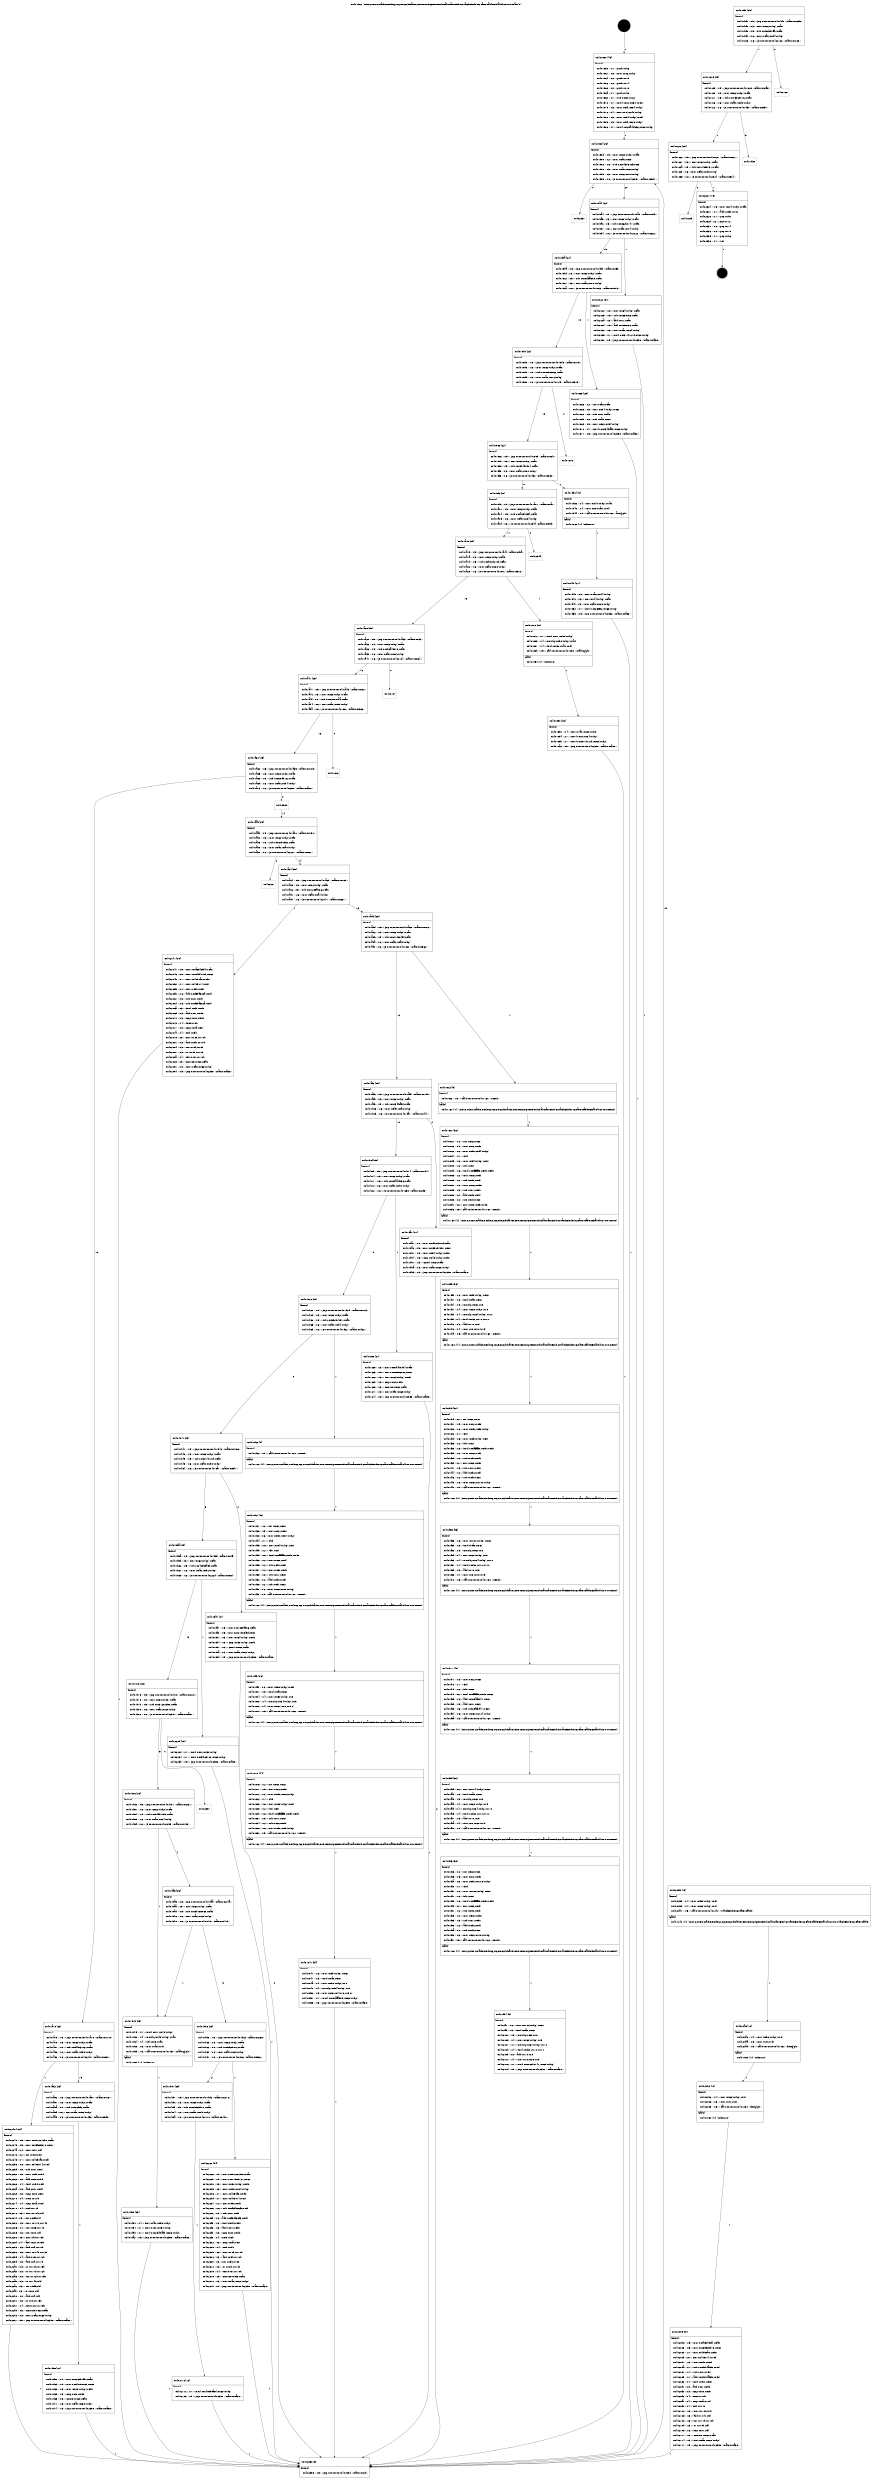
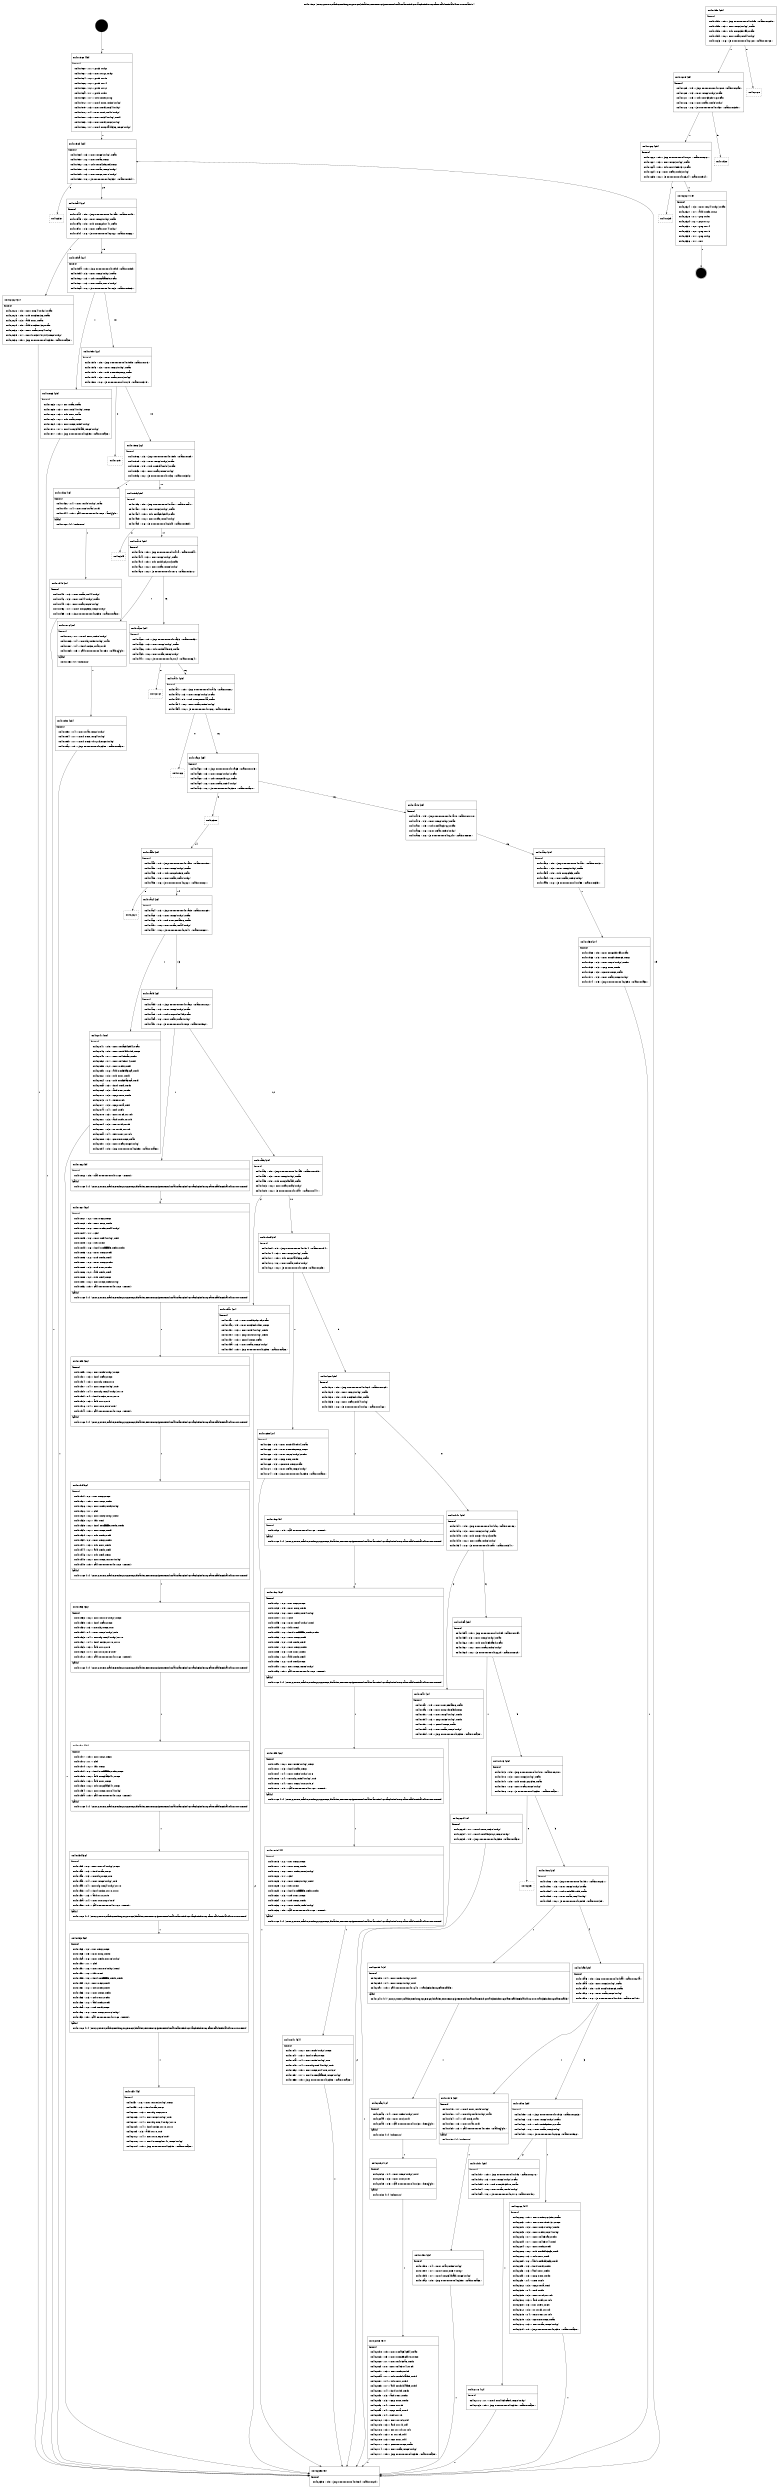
(158, 1922) -> (526, 1935)
(38, 2225) -> none
